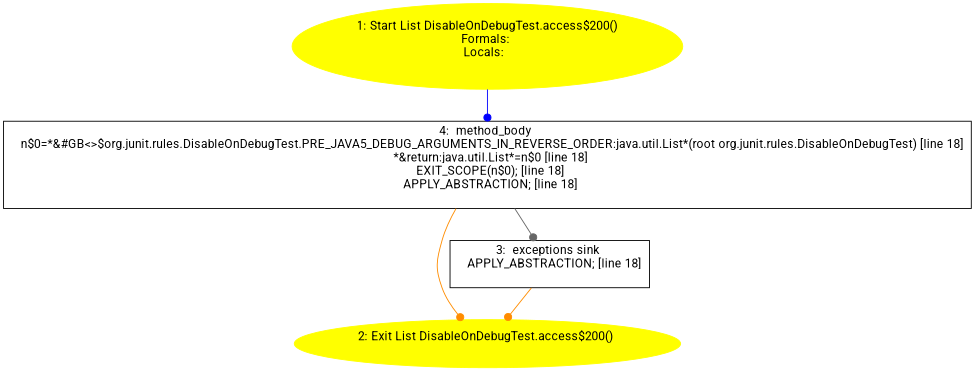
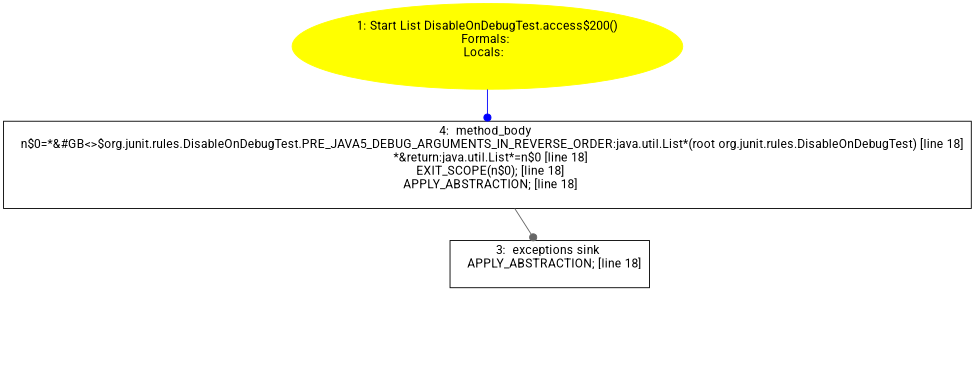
(487, 344) -> none
